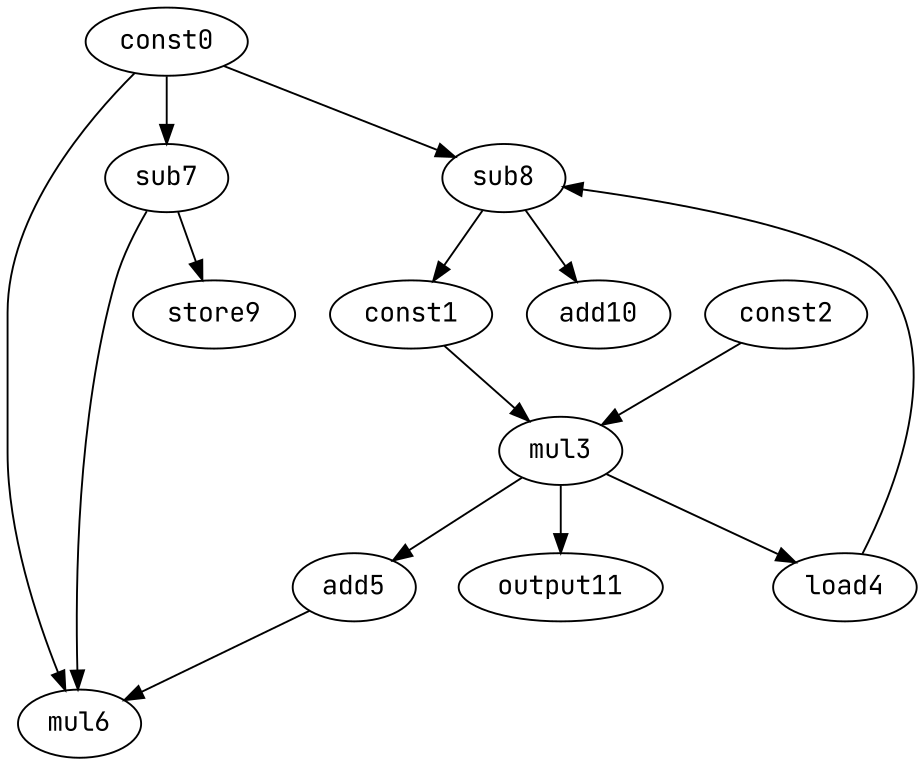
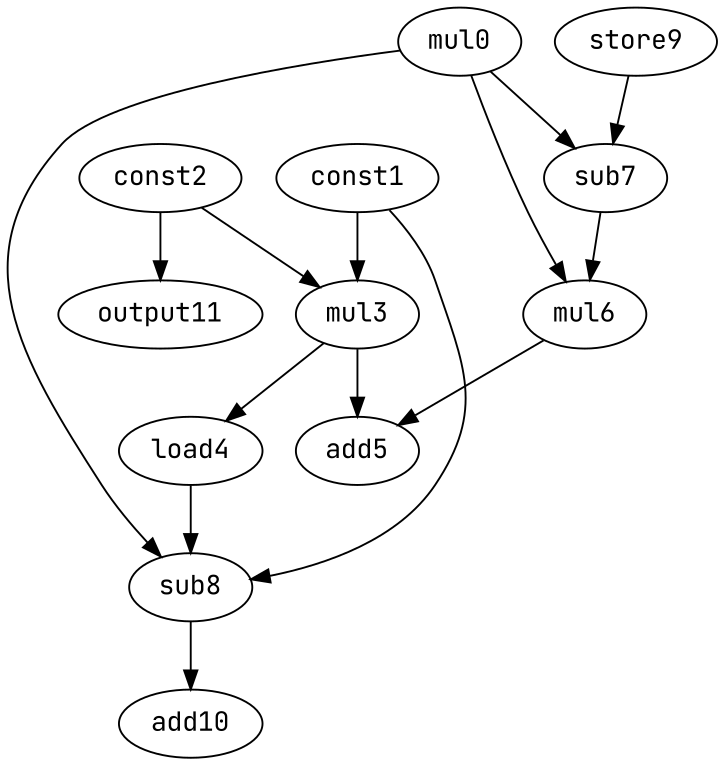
(167, 42) -> (460, 42)
(187, 237) -> (623, 100)
(463, 238) -> (459, 437)
(561, 510) -> (160, 237)
(225, 651) -> (479, 378)
